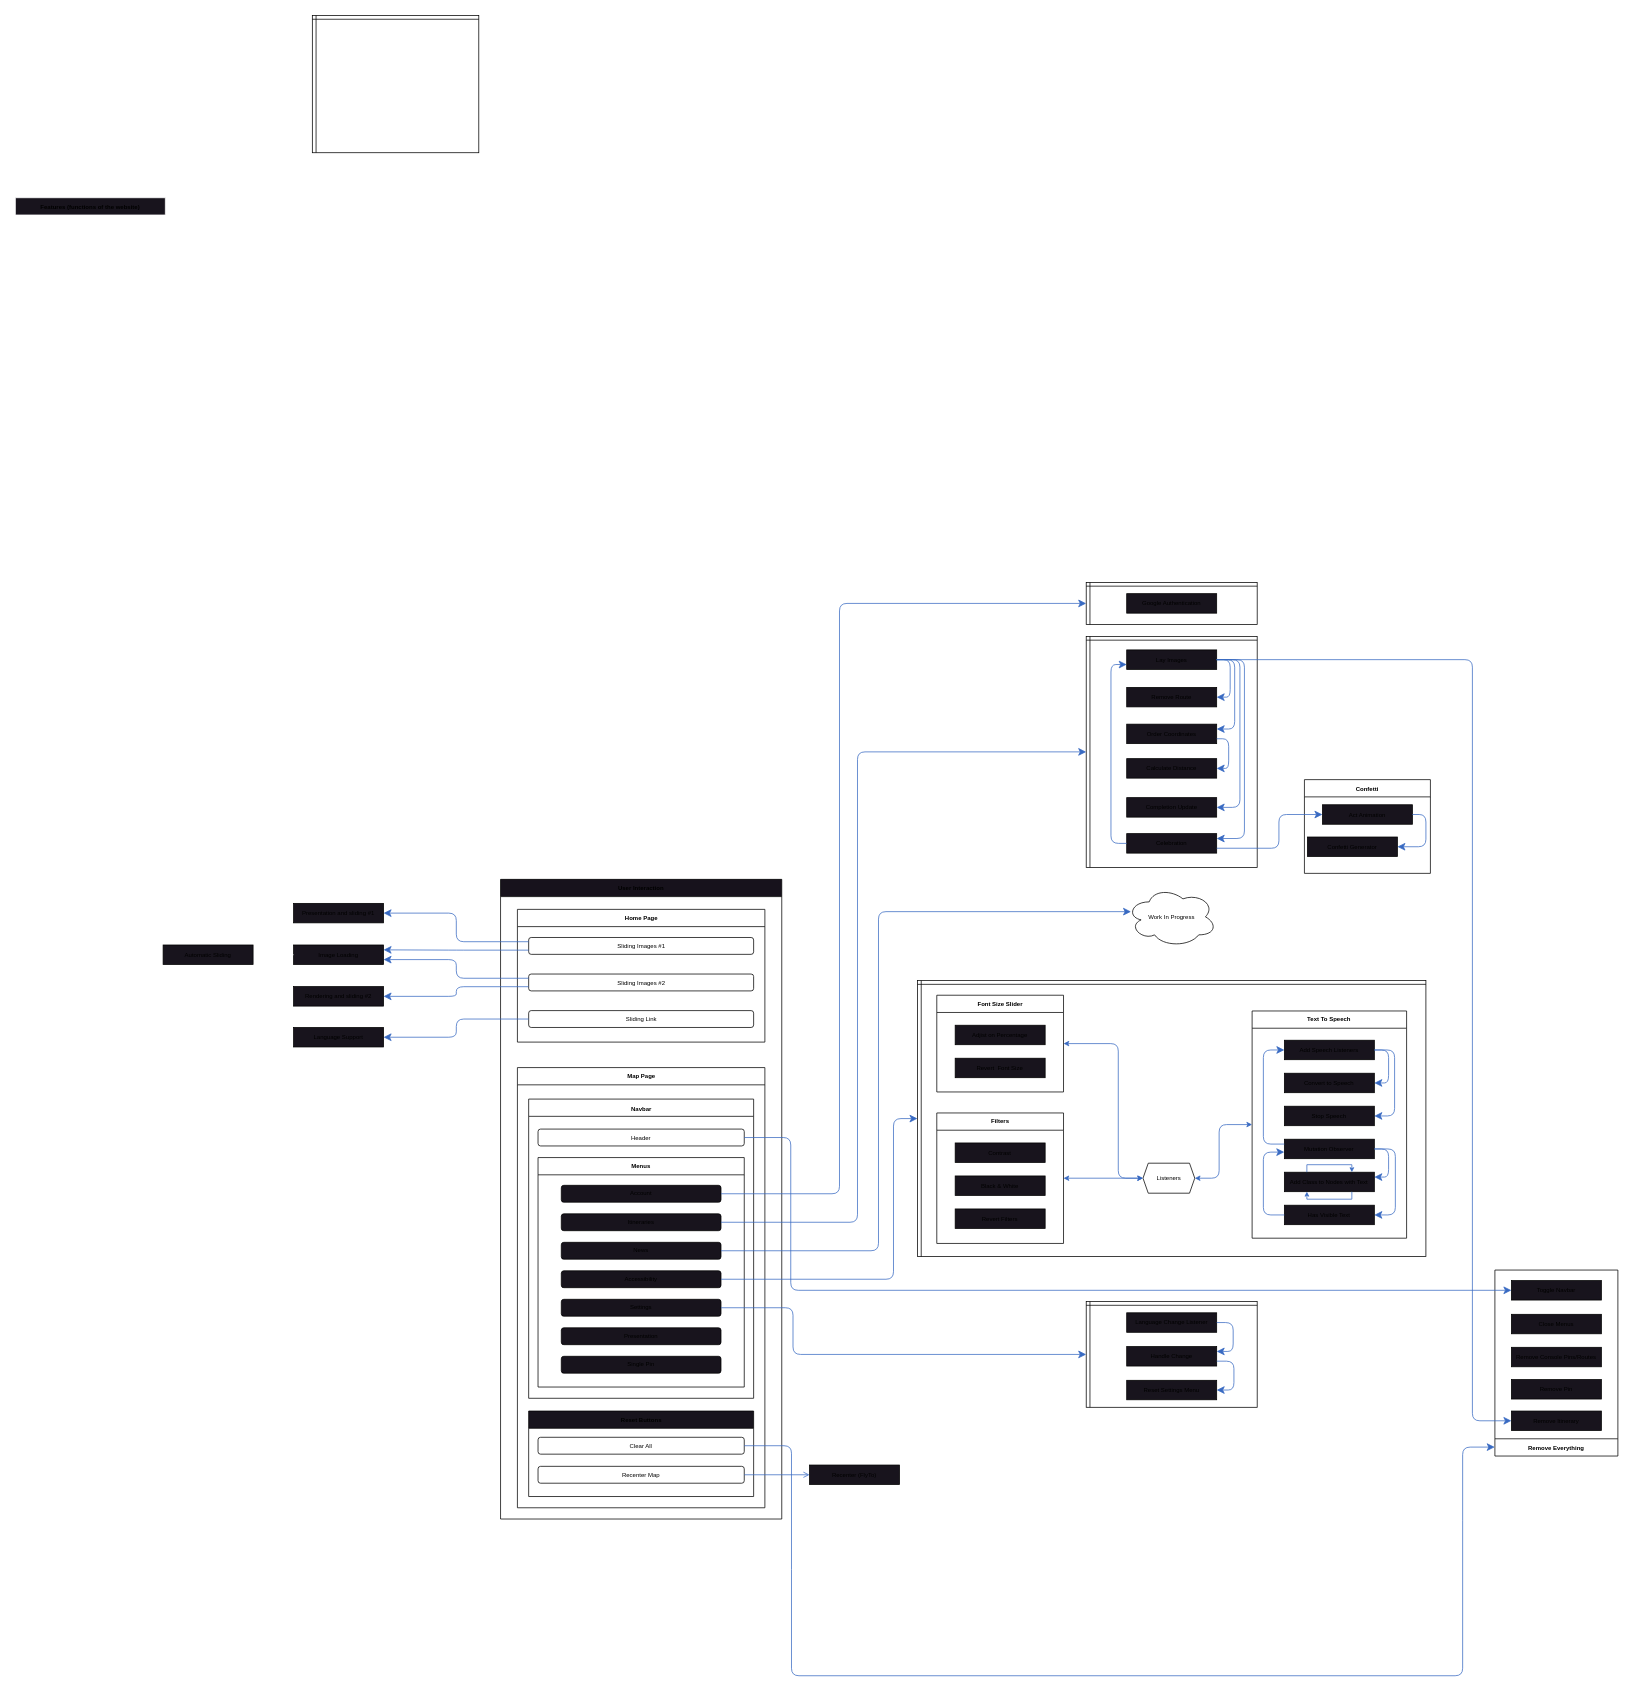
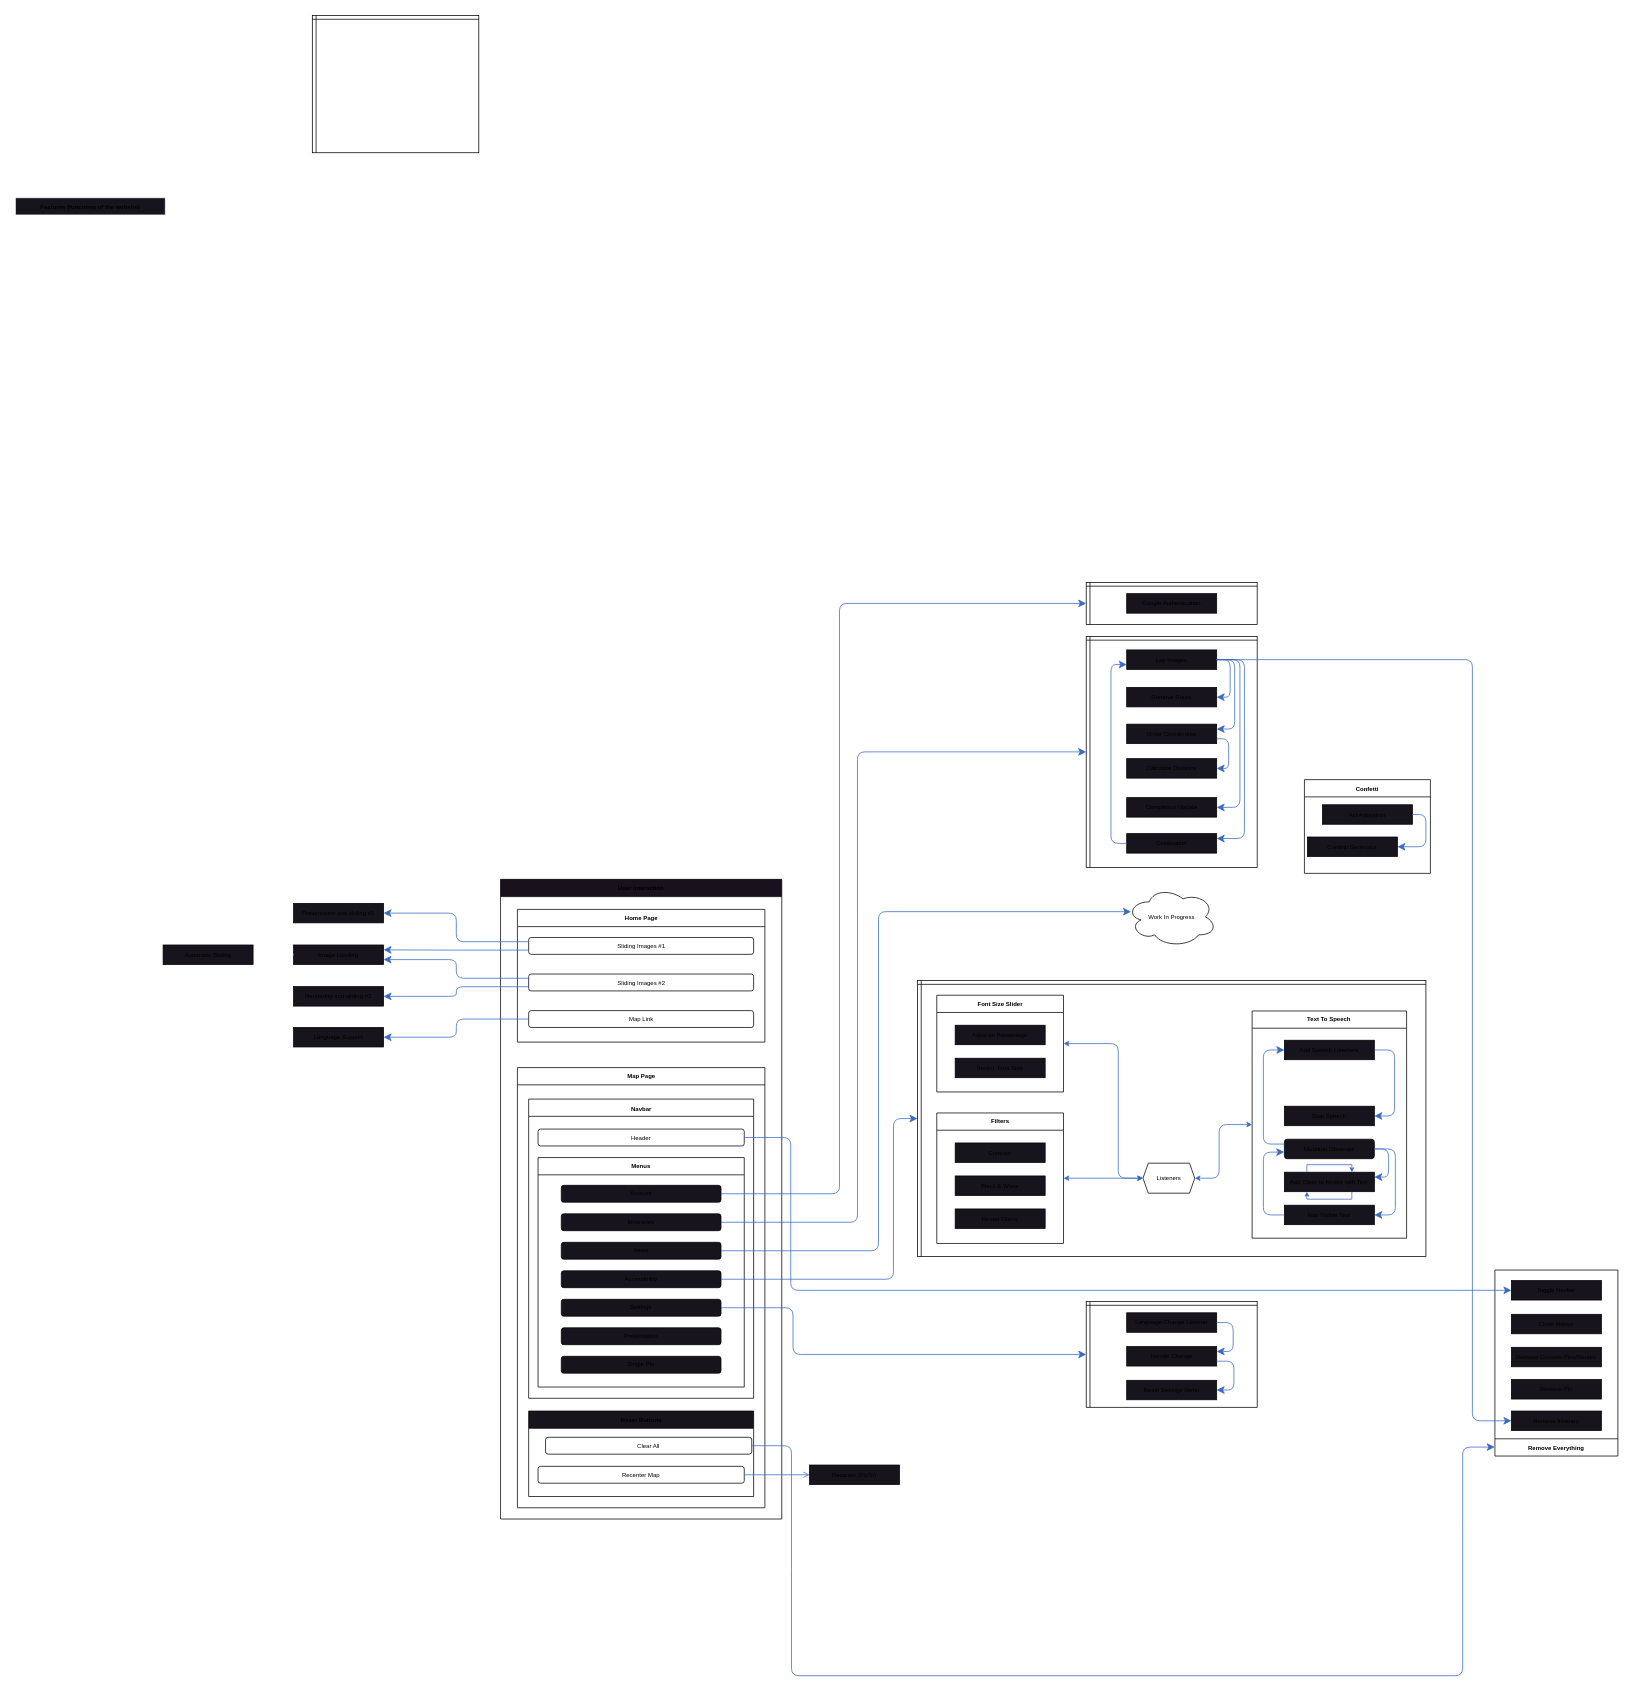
(1250, 848) -> none
(642, 1019) -> (642, 1019)
(1389, 1071) -> none
(1330, 1083) -> none
(1330, 1149) -> (1330, 1149)
(641, 1446) -> (649, 1446)
